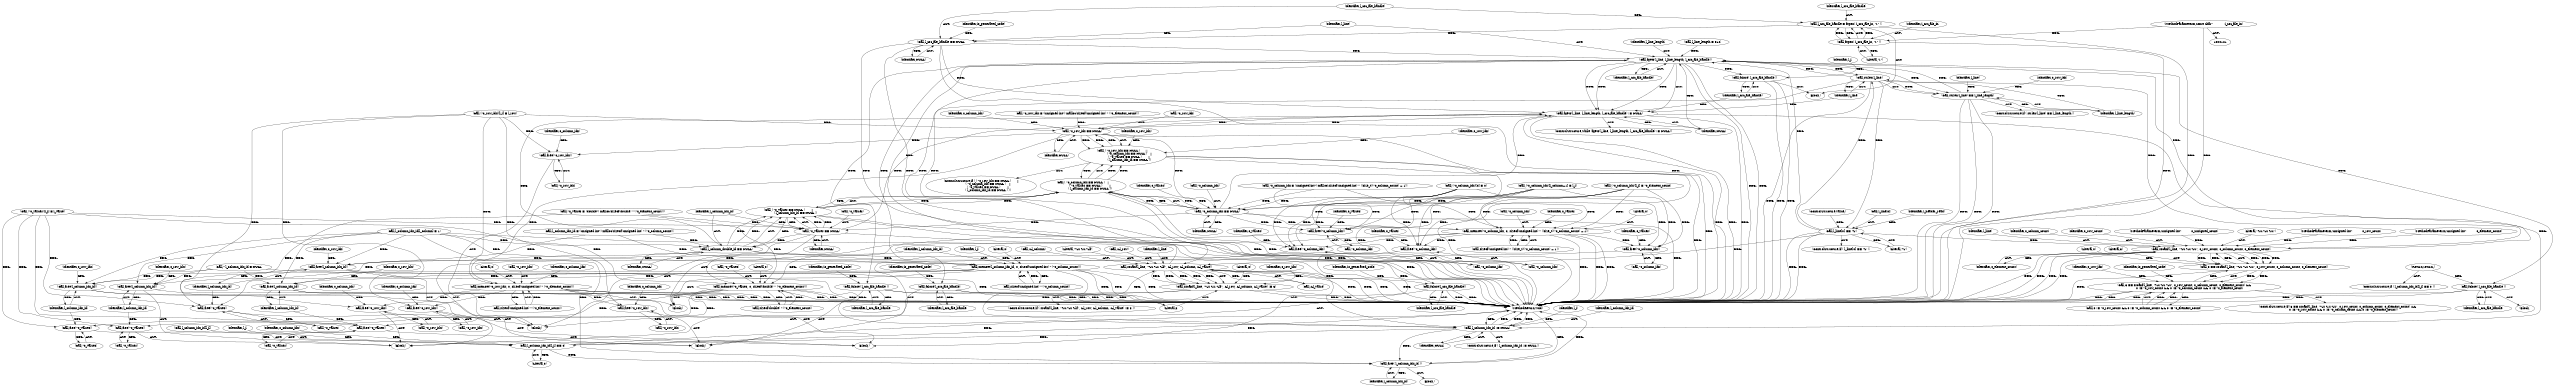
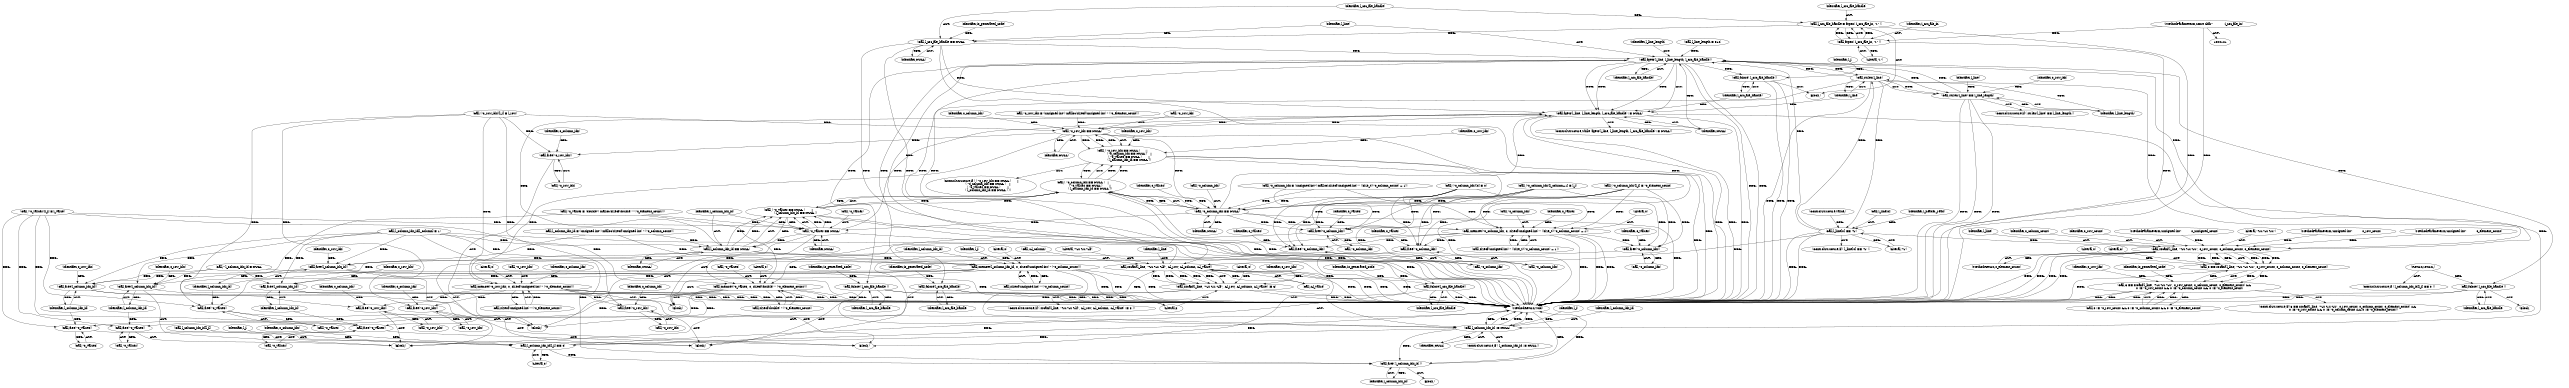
(726, 249) -> (726, 249)
(1119, 249) -> none
(1996, 267) -> (1996, 267)
